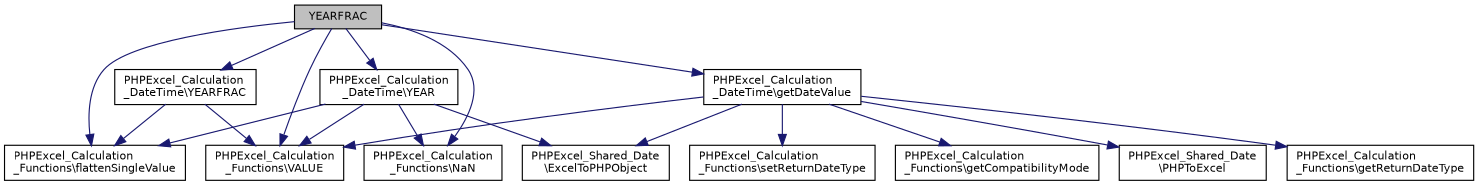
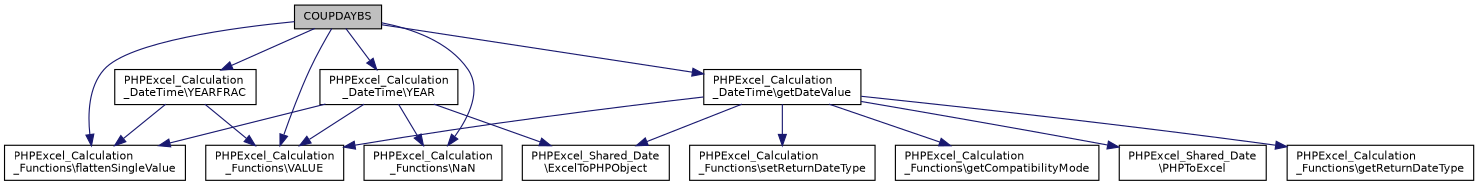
(338, 17) -> (338, 17)
